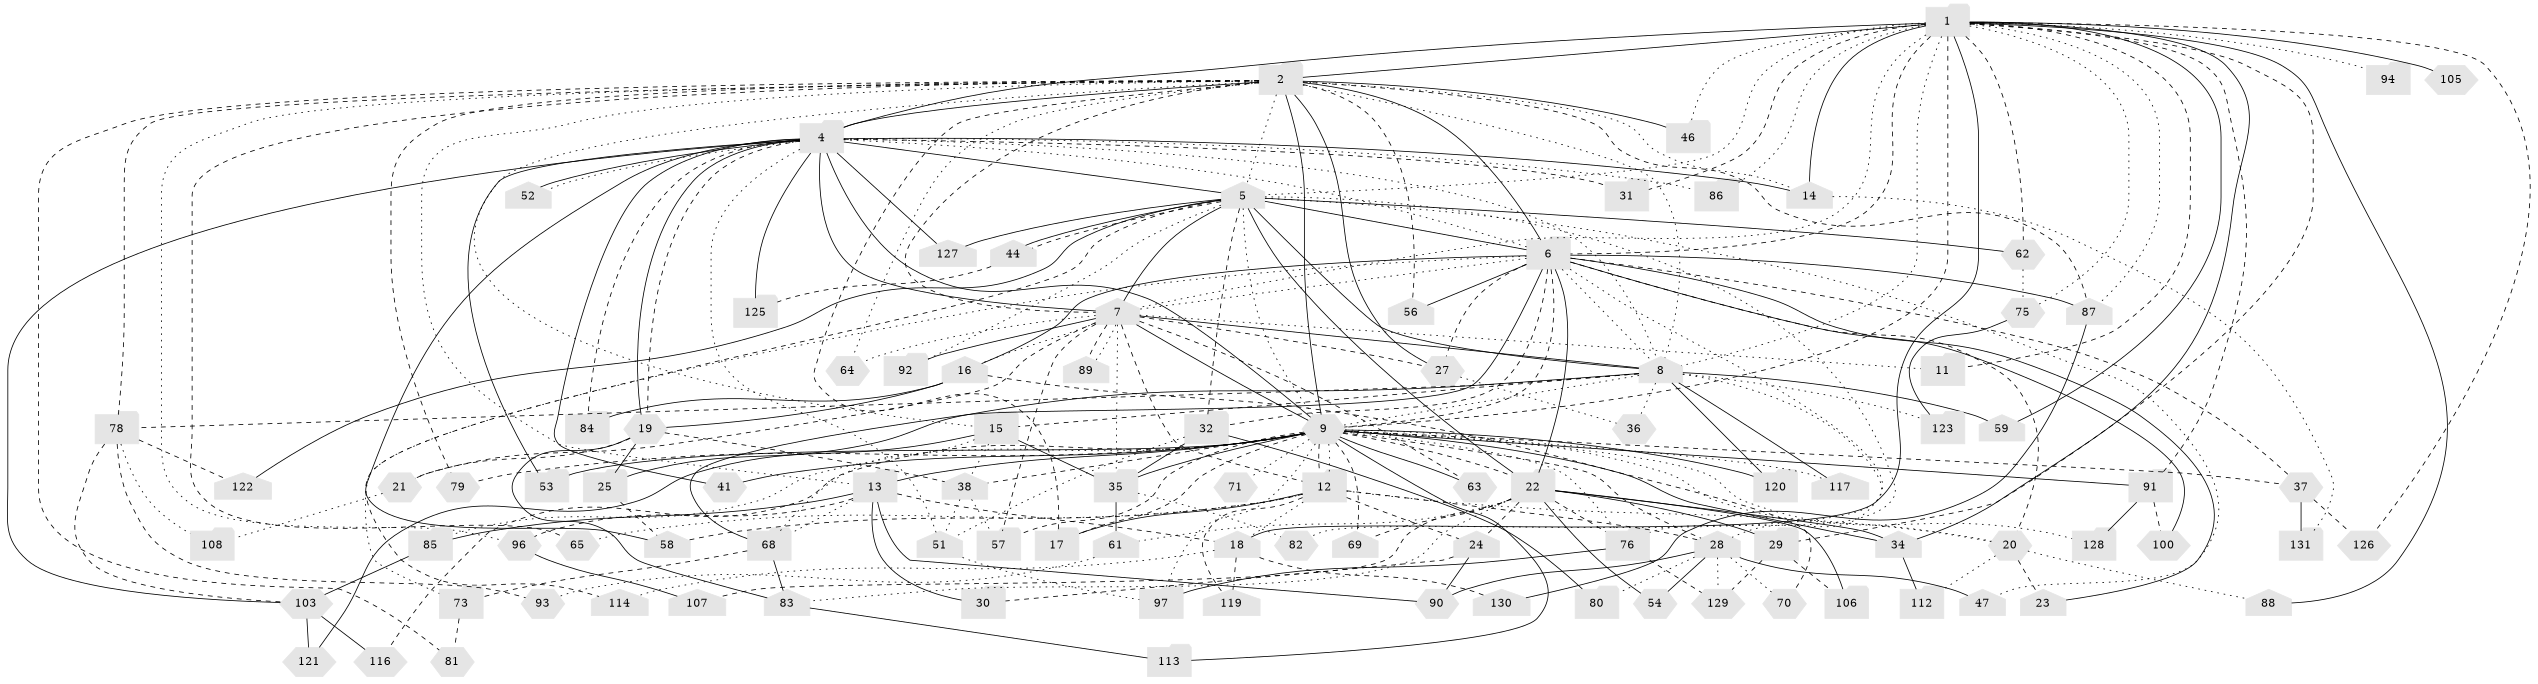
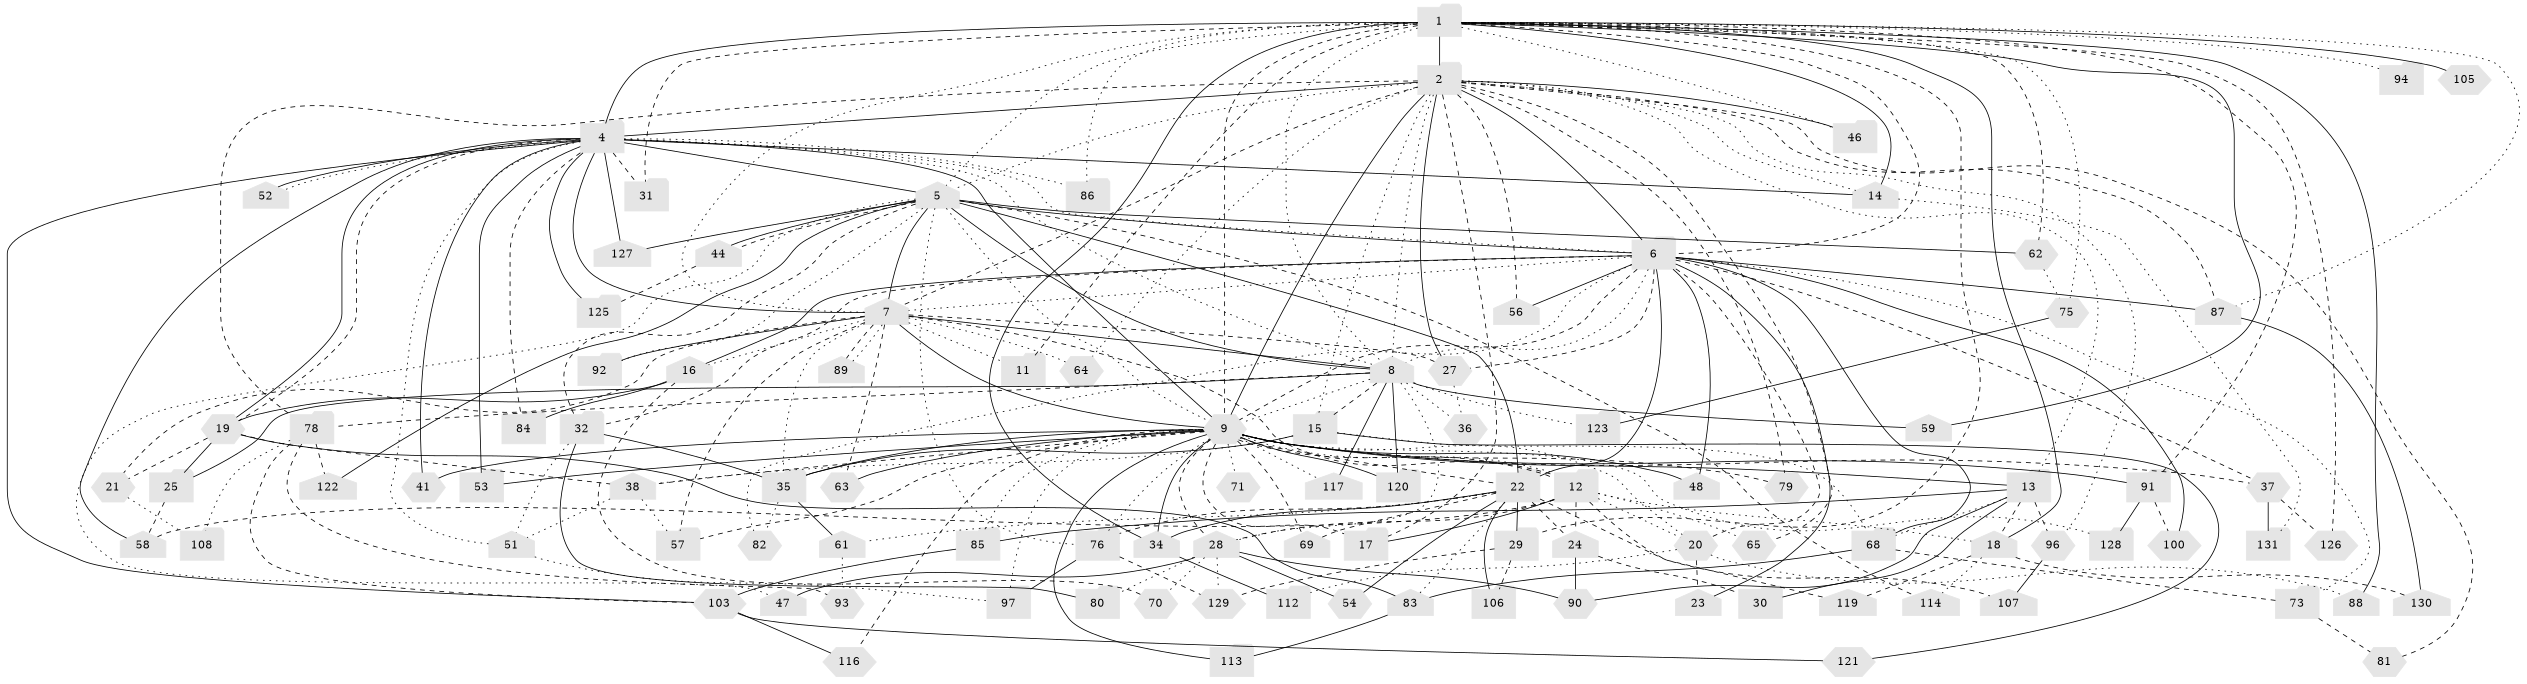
none -> (1697, 487)
